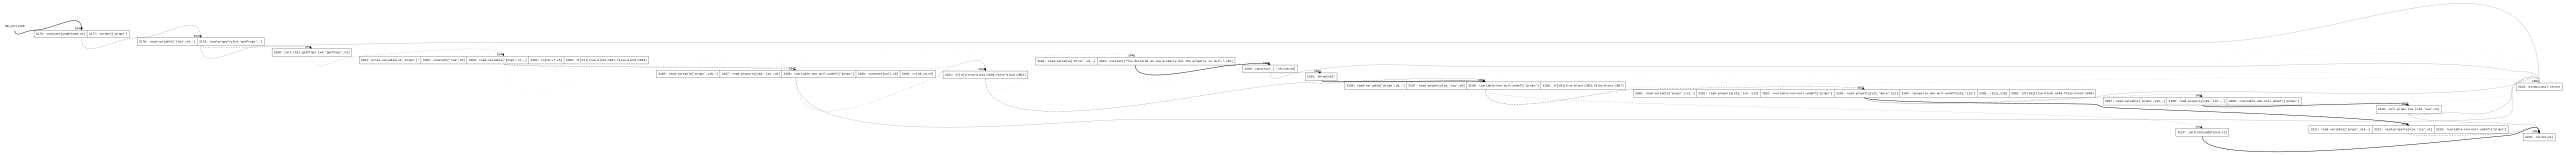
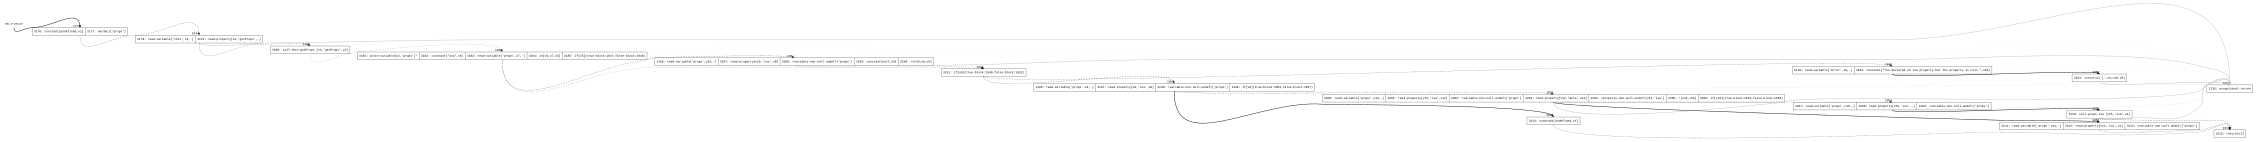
(15, 26) -> (14, 24)
(1047, 56) -> (1437, 71)
(1321, 77) -> none
(1843, 109) -> (1352, 105)
(2370, 148) -> (1892, 135)
